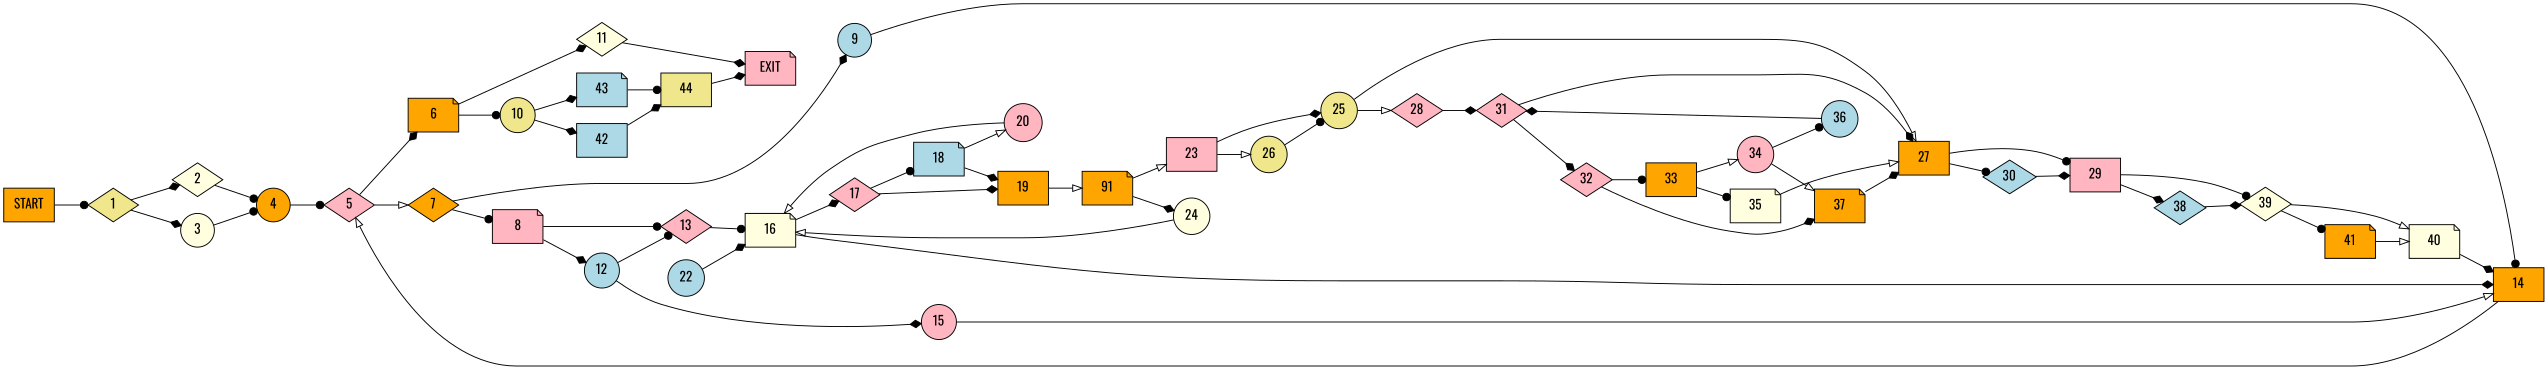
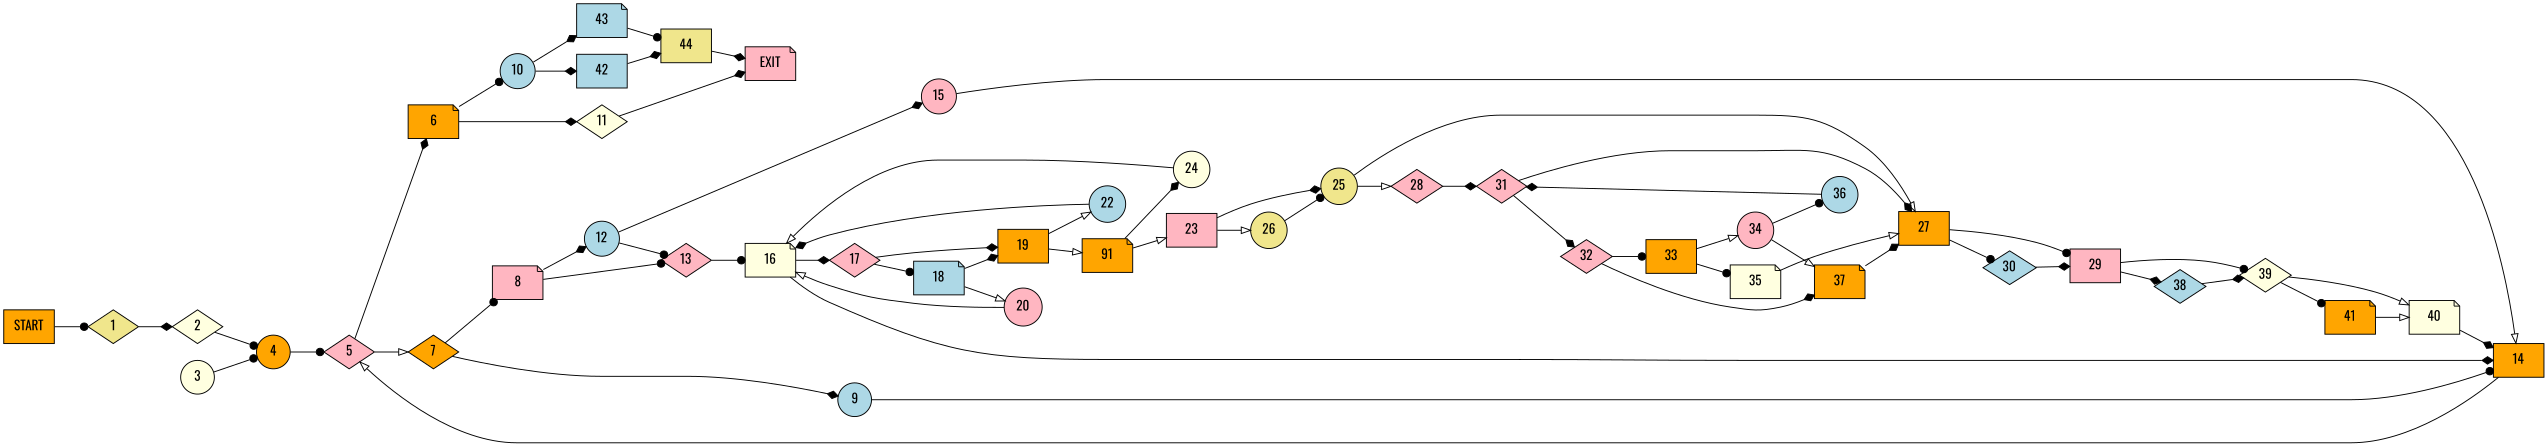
(518, 115) -> (518, 71)
(151, 216) -> none
none -> (1066, 225)
